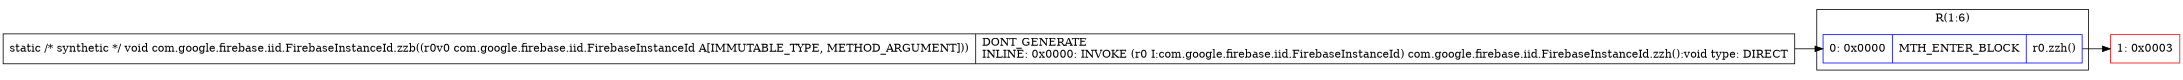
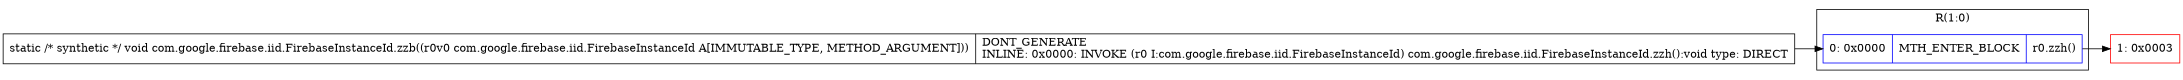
(1953, 19) -> (1953, 19)
